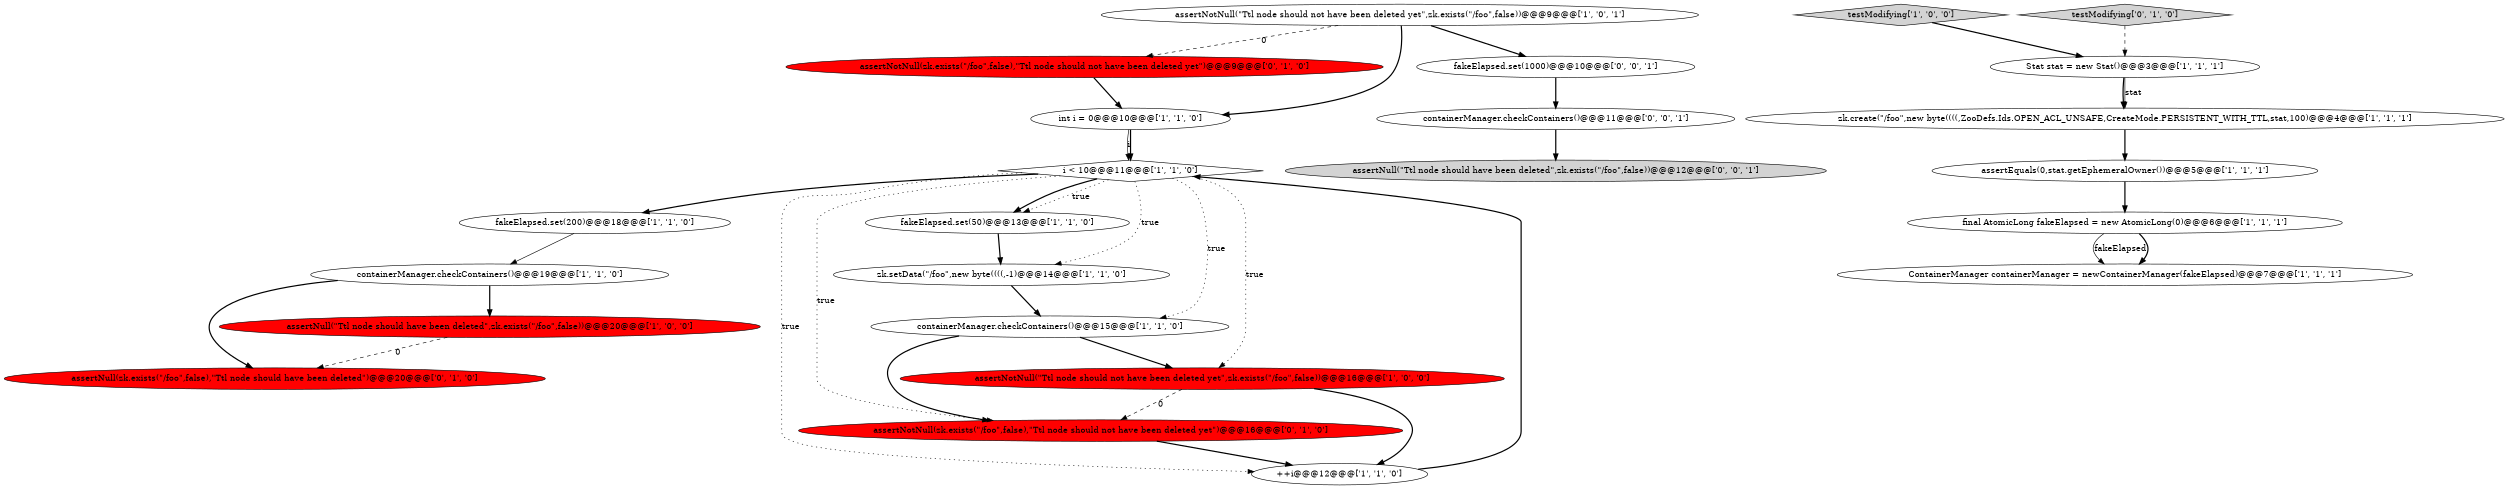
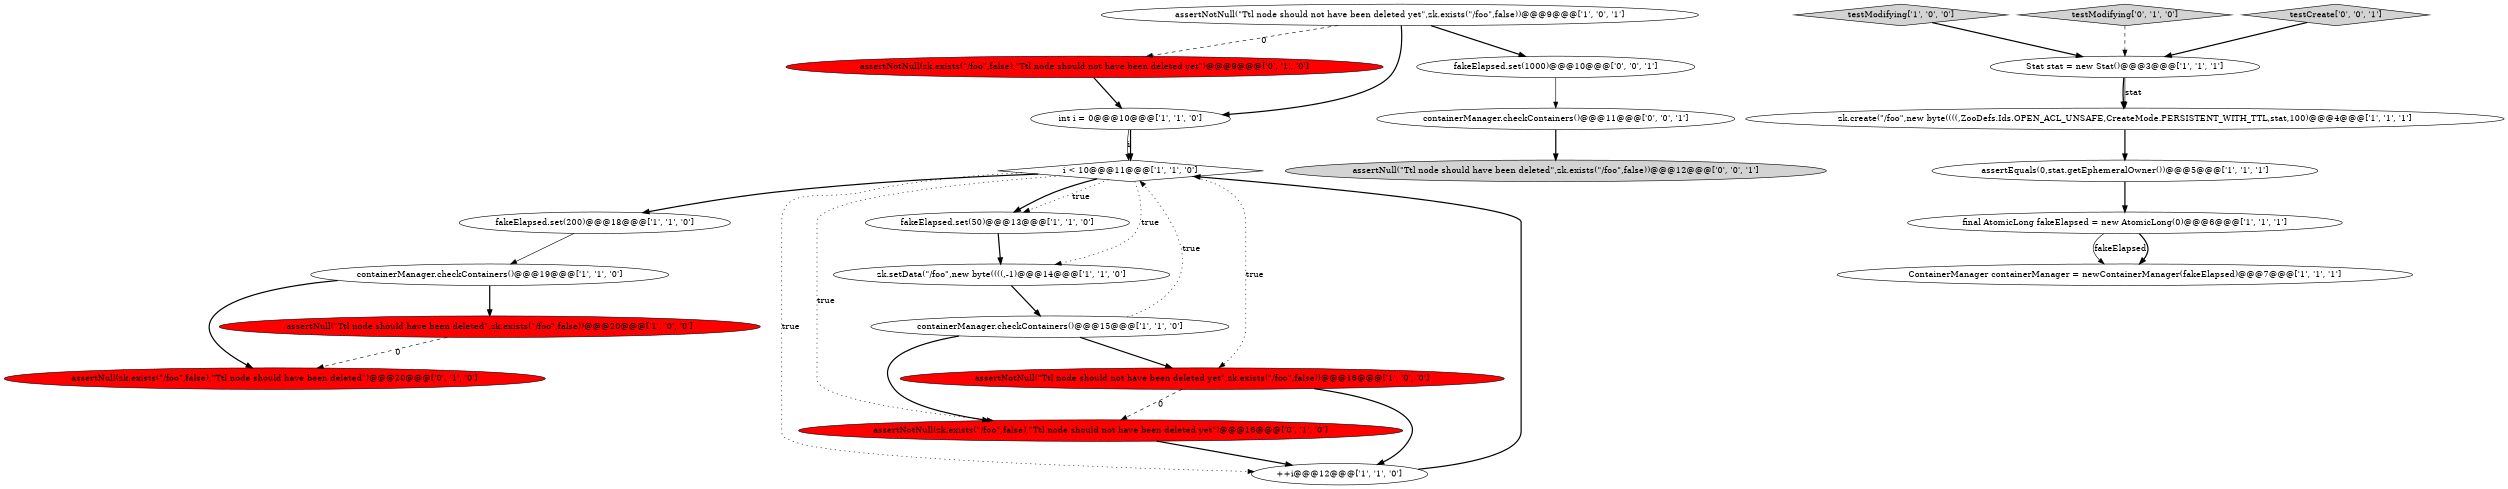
none -> (2336, 15)
(1556, 90) -> (1556, 90)
(1207, 251) -> (1183, 260)
